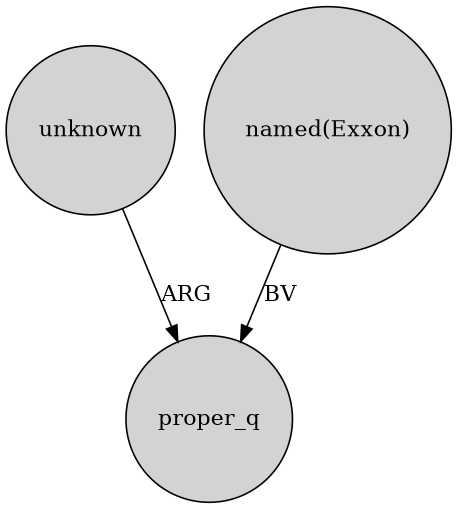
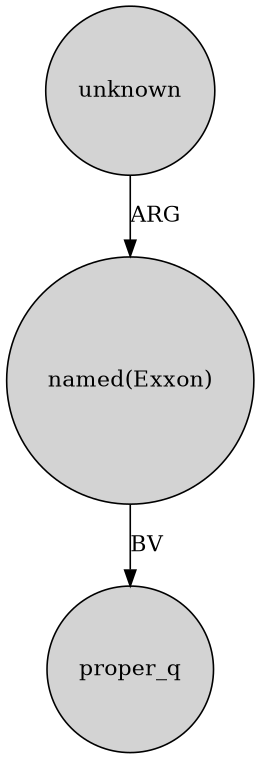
(147, 268) -> (130, 208)
